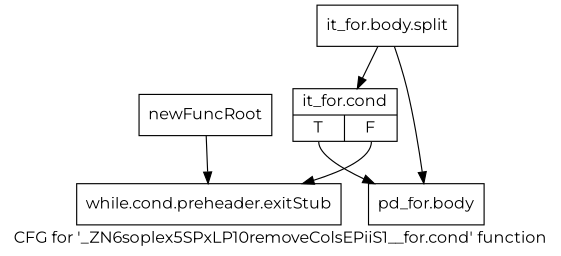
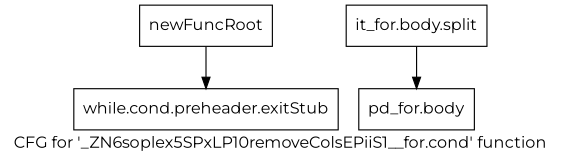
(345, 115) -> none
